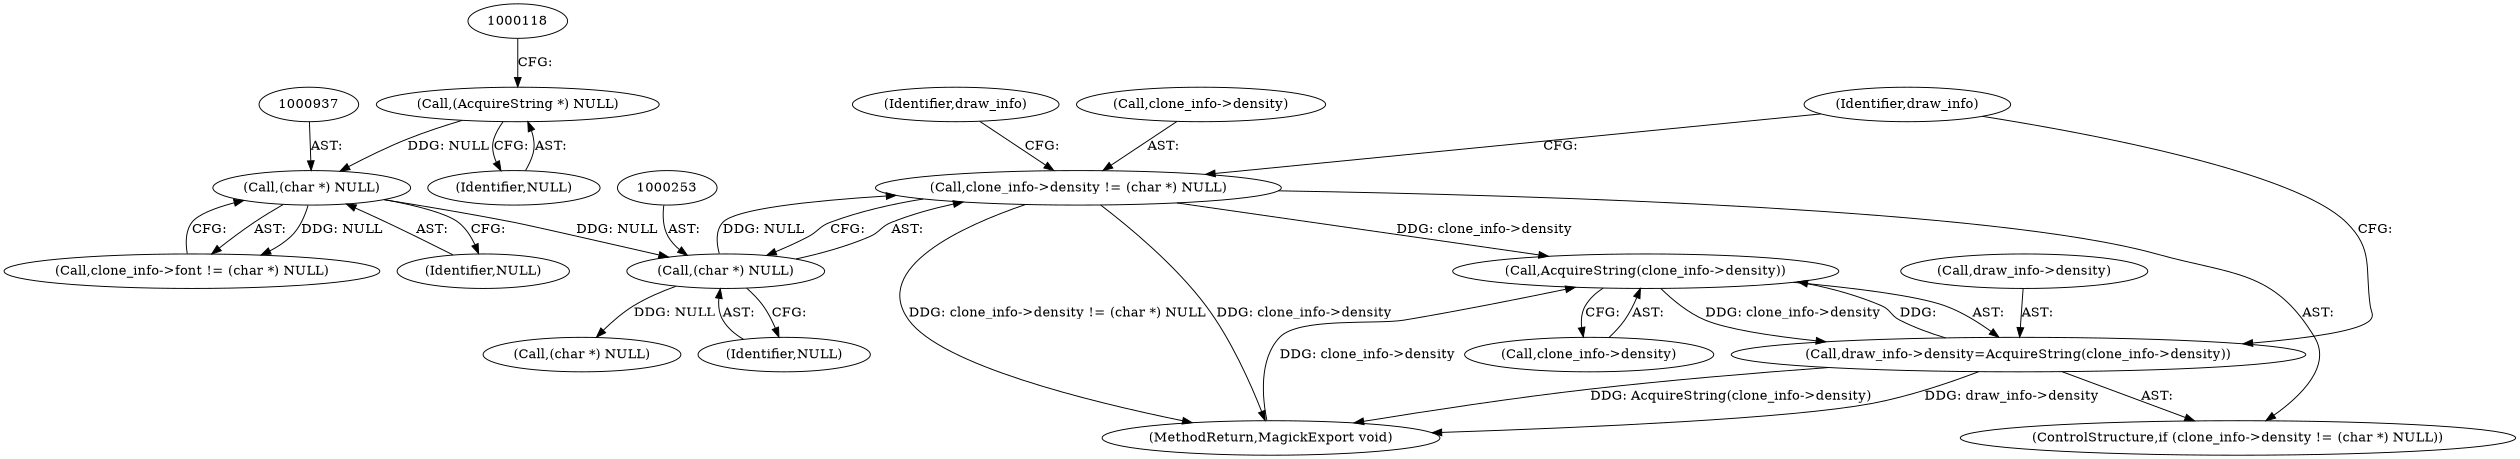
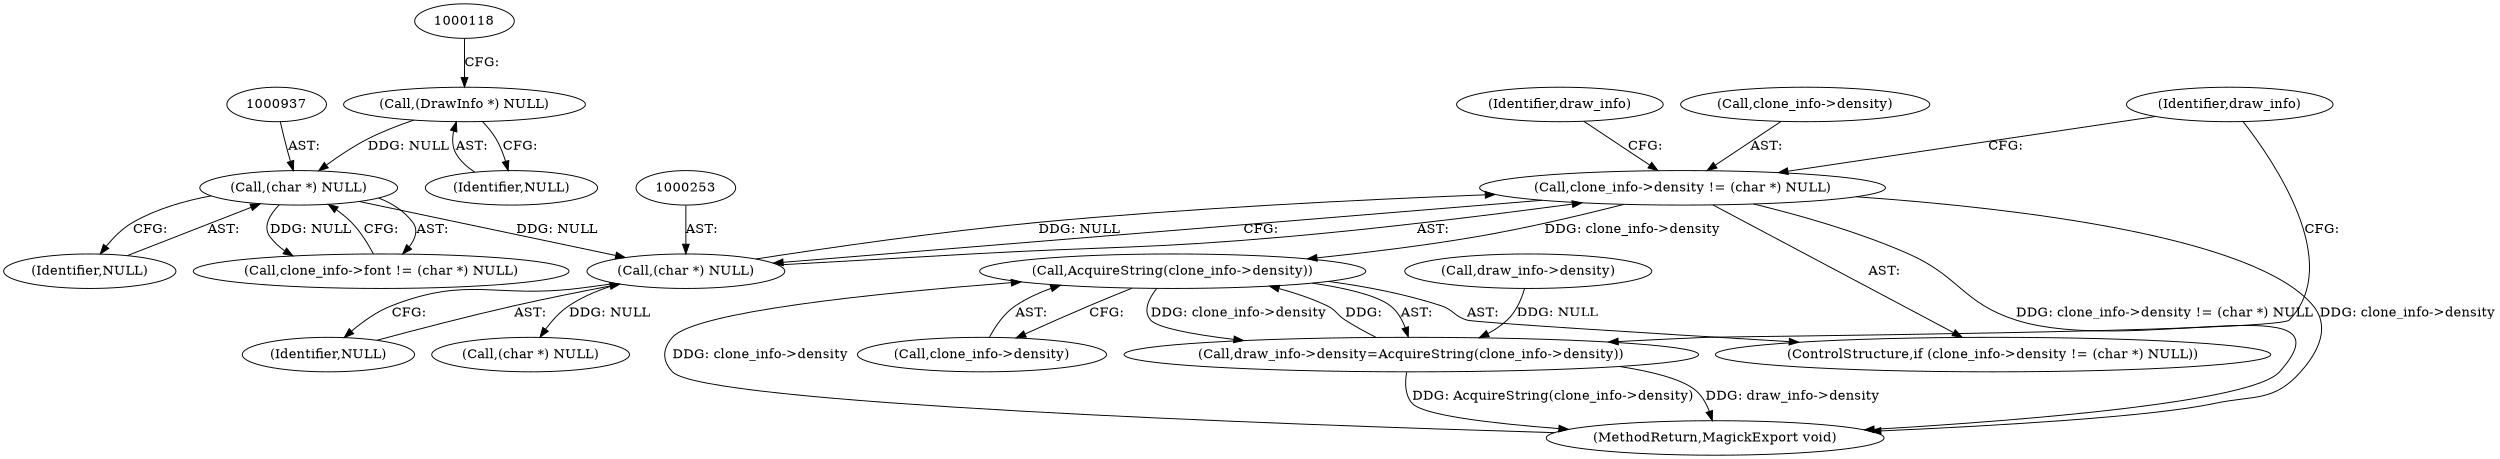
(518, 104) -> (464, 104)
(2040, 313) -> (1557, 313)
(2124, 395) -> (1555, 327)
